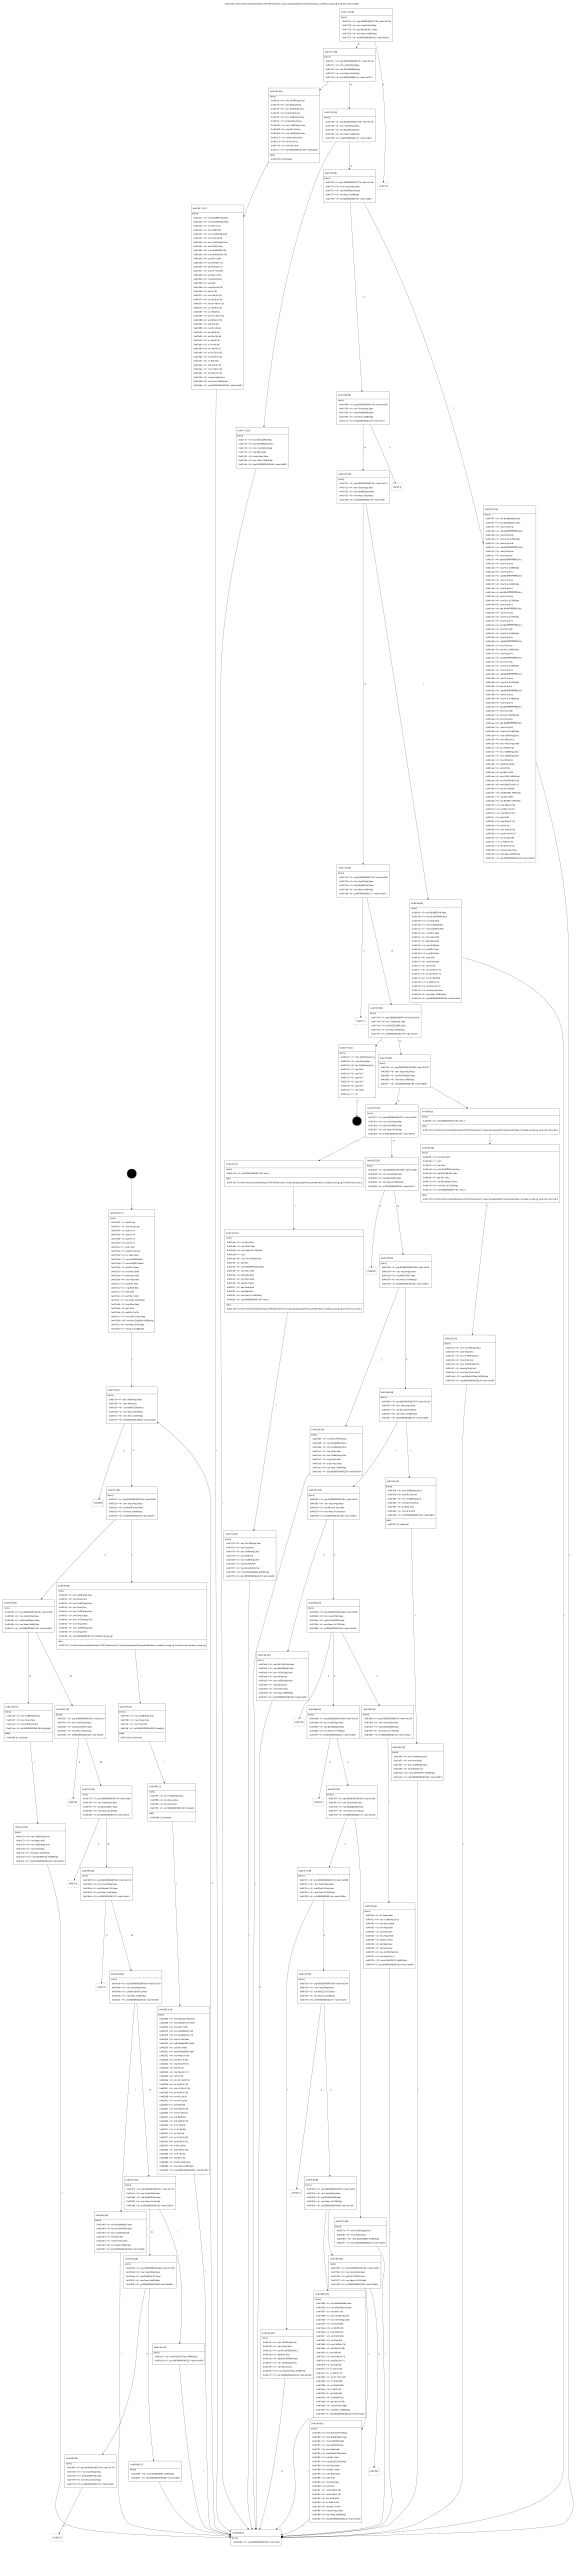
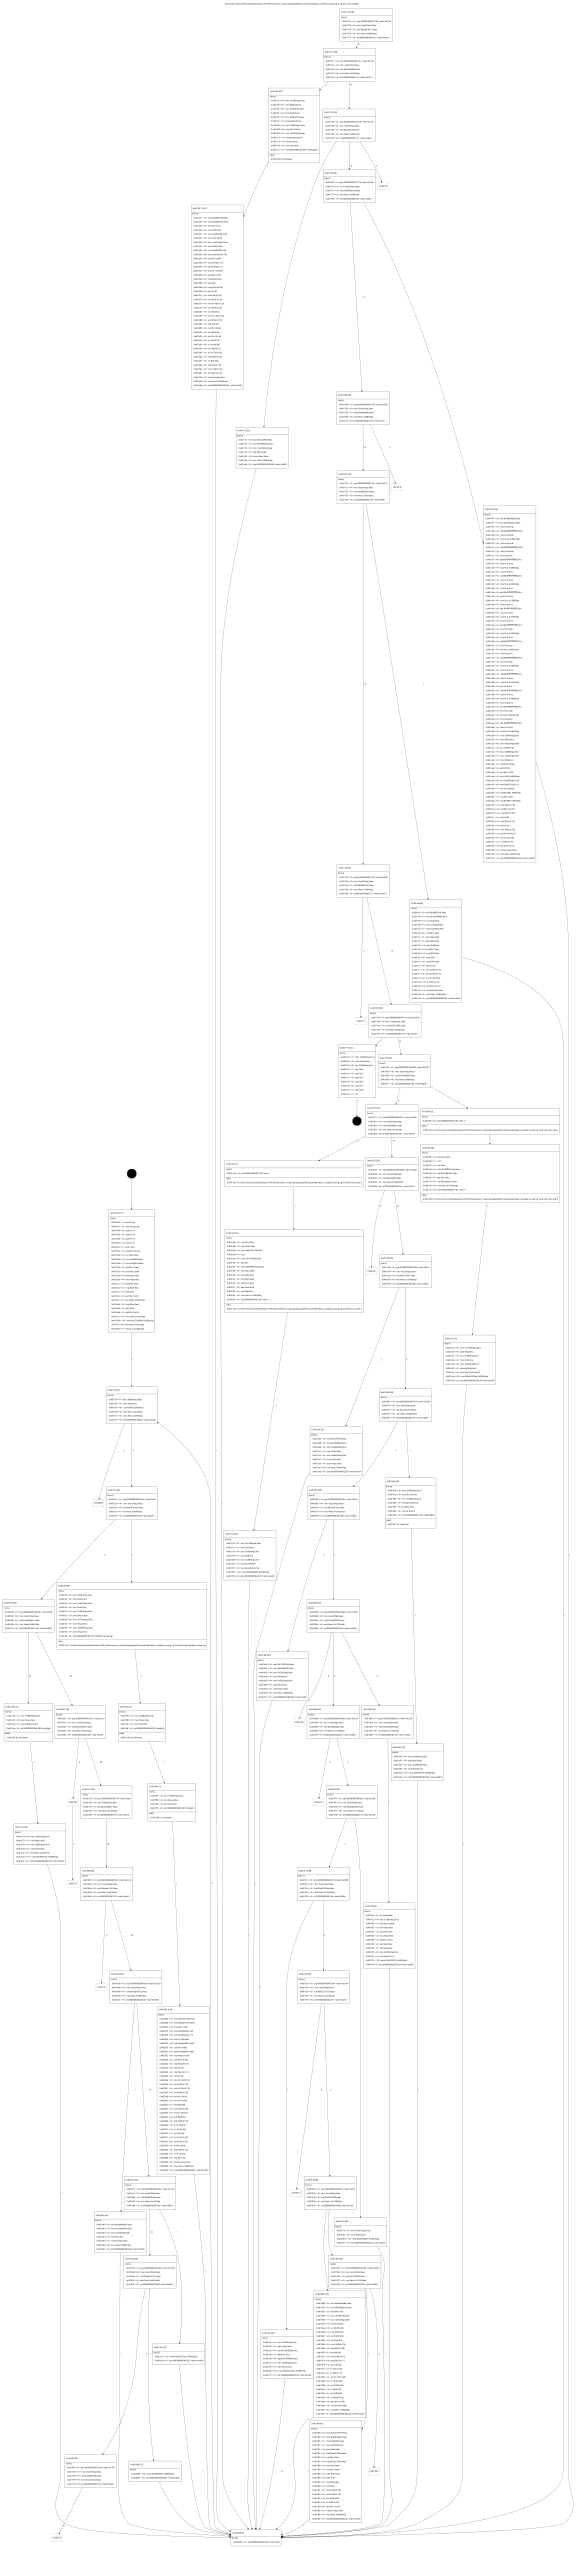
(385, 111) -> (372, 161)
(87, 1849) -> (73, 1842)
